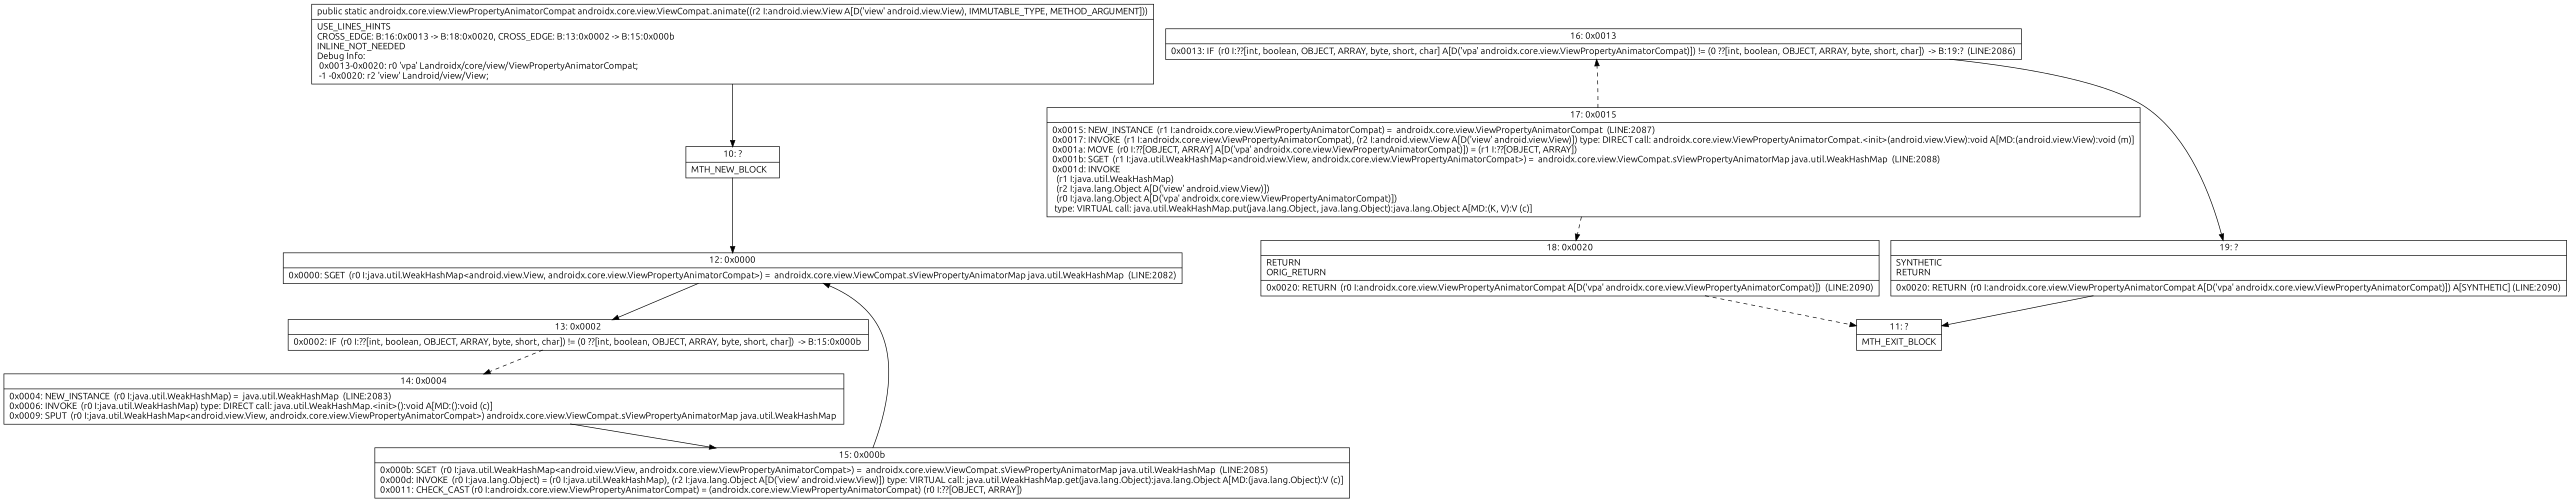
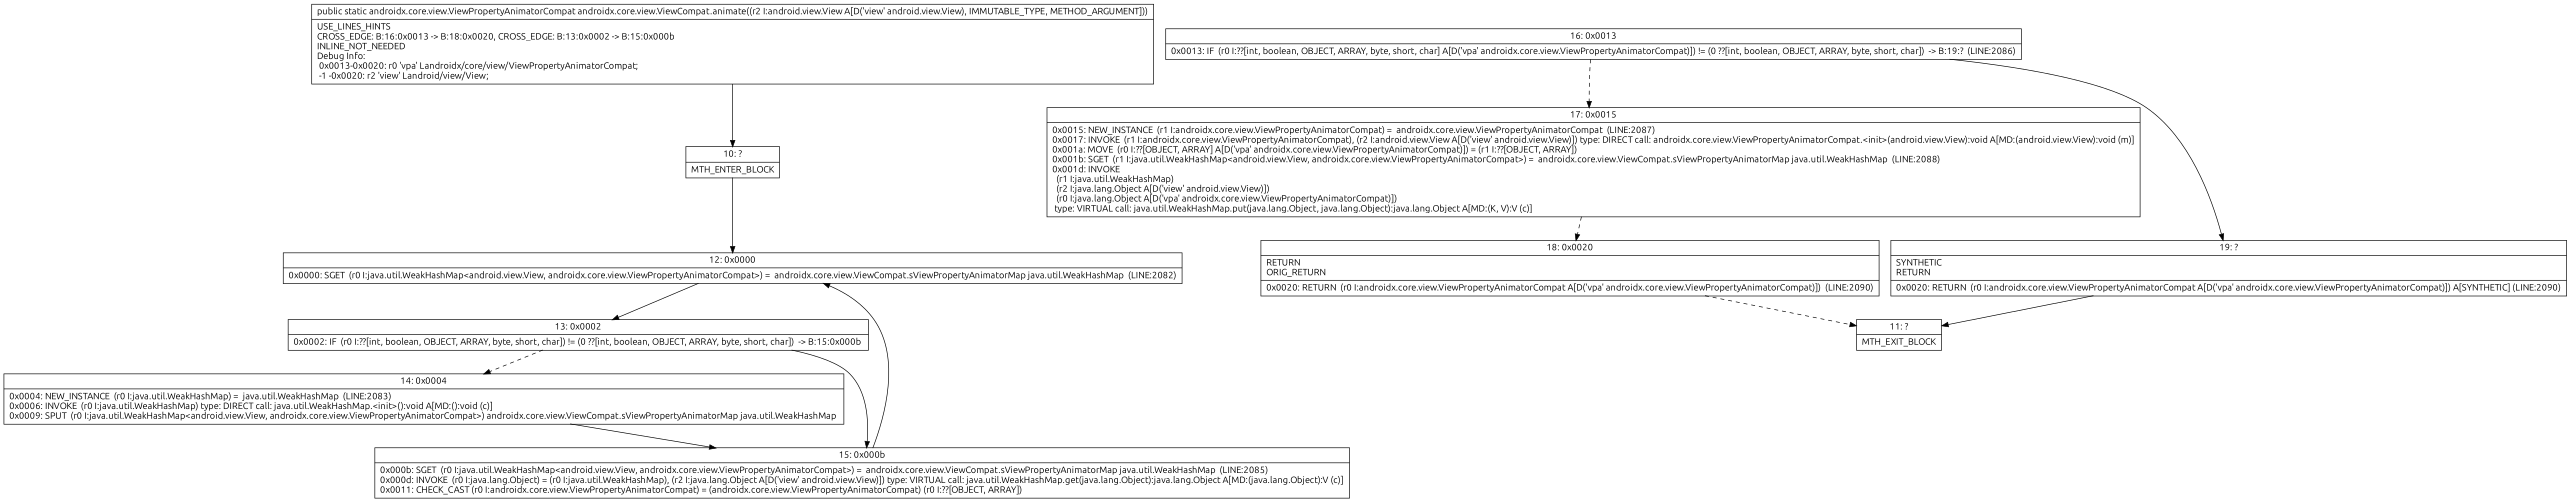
(1598, 87) -> (1589, 80)
(729, 170) -> (733, 170)
none -> (852, 377)
